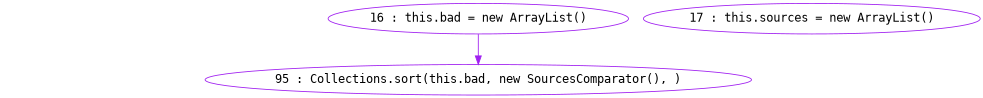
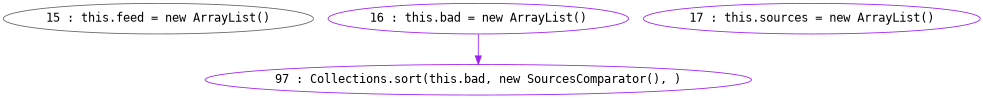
none -> (158, 19)
(478, 80) -> (478, 80)
